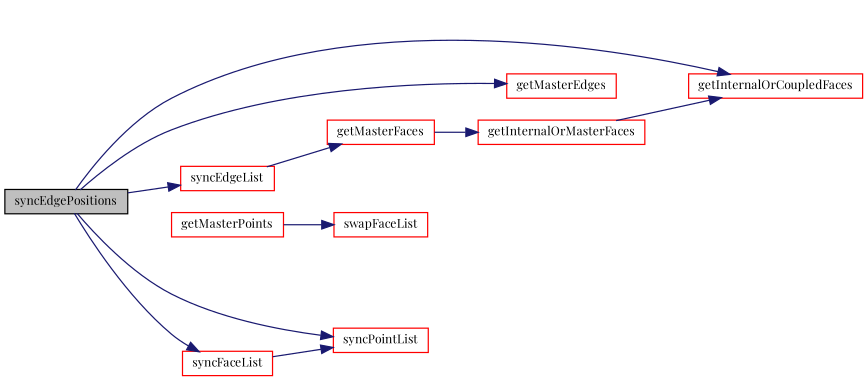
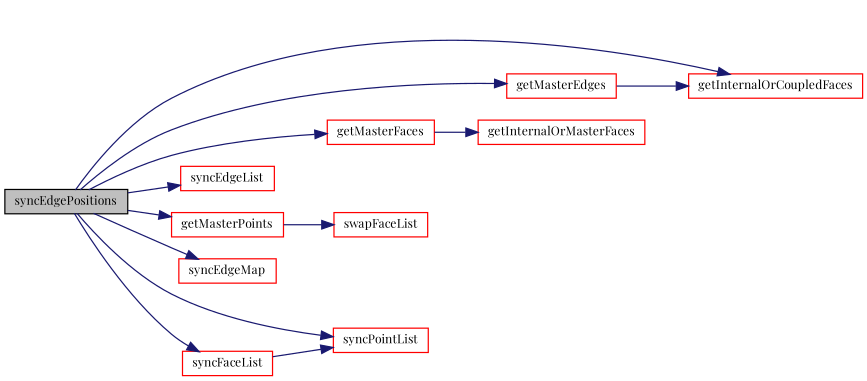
(663, 110) -> (646, 86)
(298, 157) -> (198, 149)
none -> (143, 213)
none -> (228, 271)
